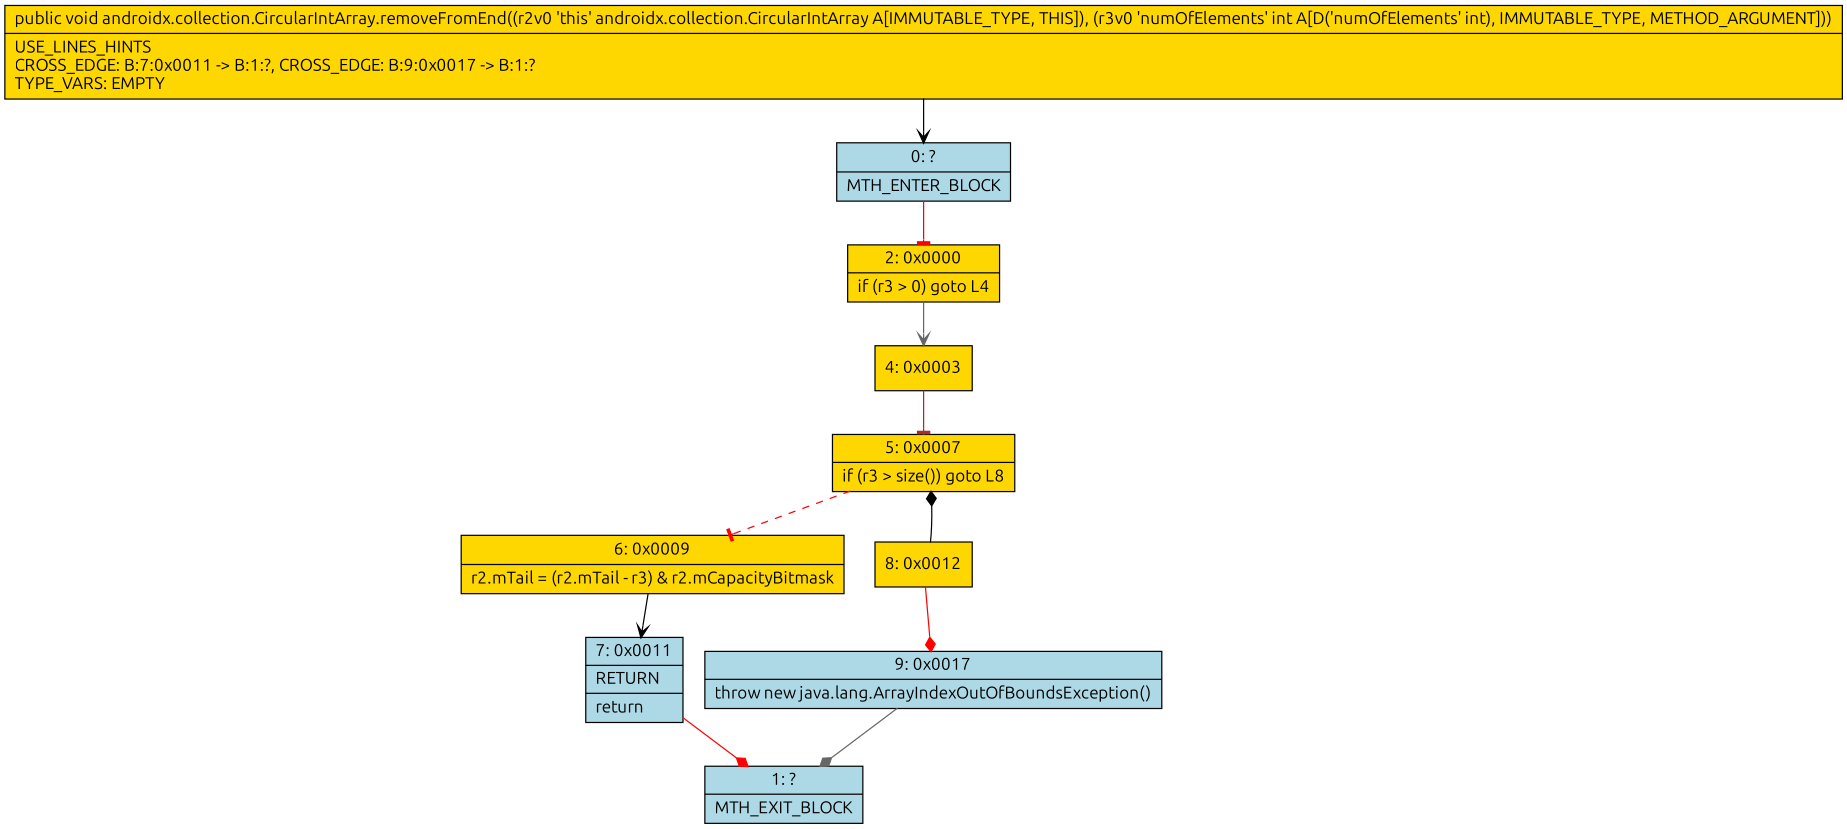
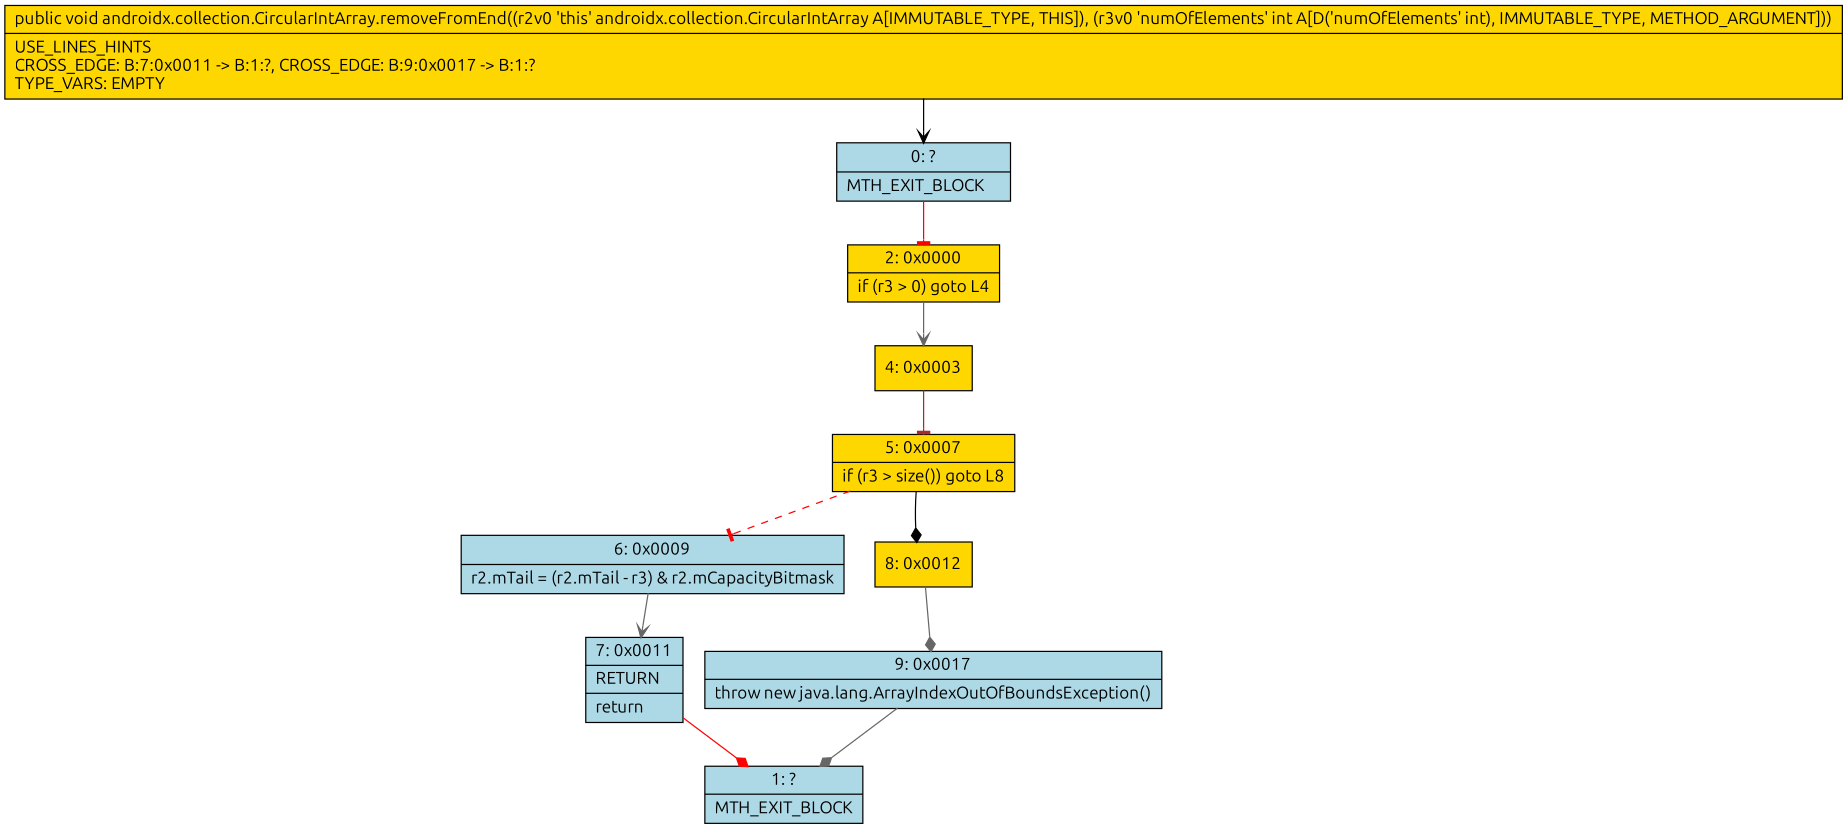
(924, 186) -> (916, 186)
(932, 524) -> (915, 509)
(653, 564) -> (653, 564)
(646, 609) -> (646, 609)
(928, 612) -> (928, 612)
